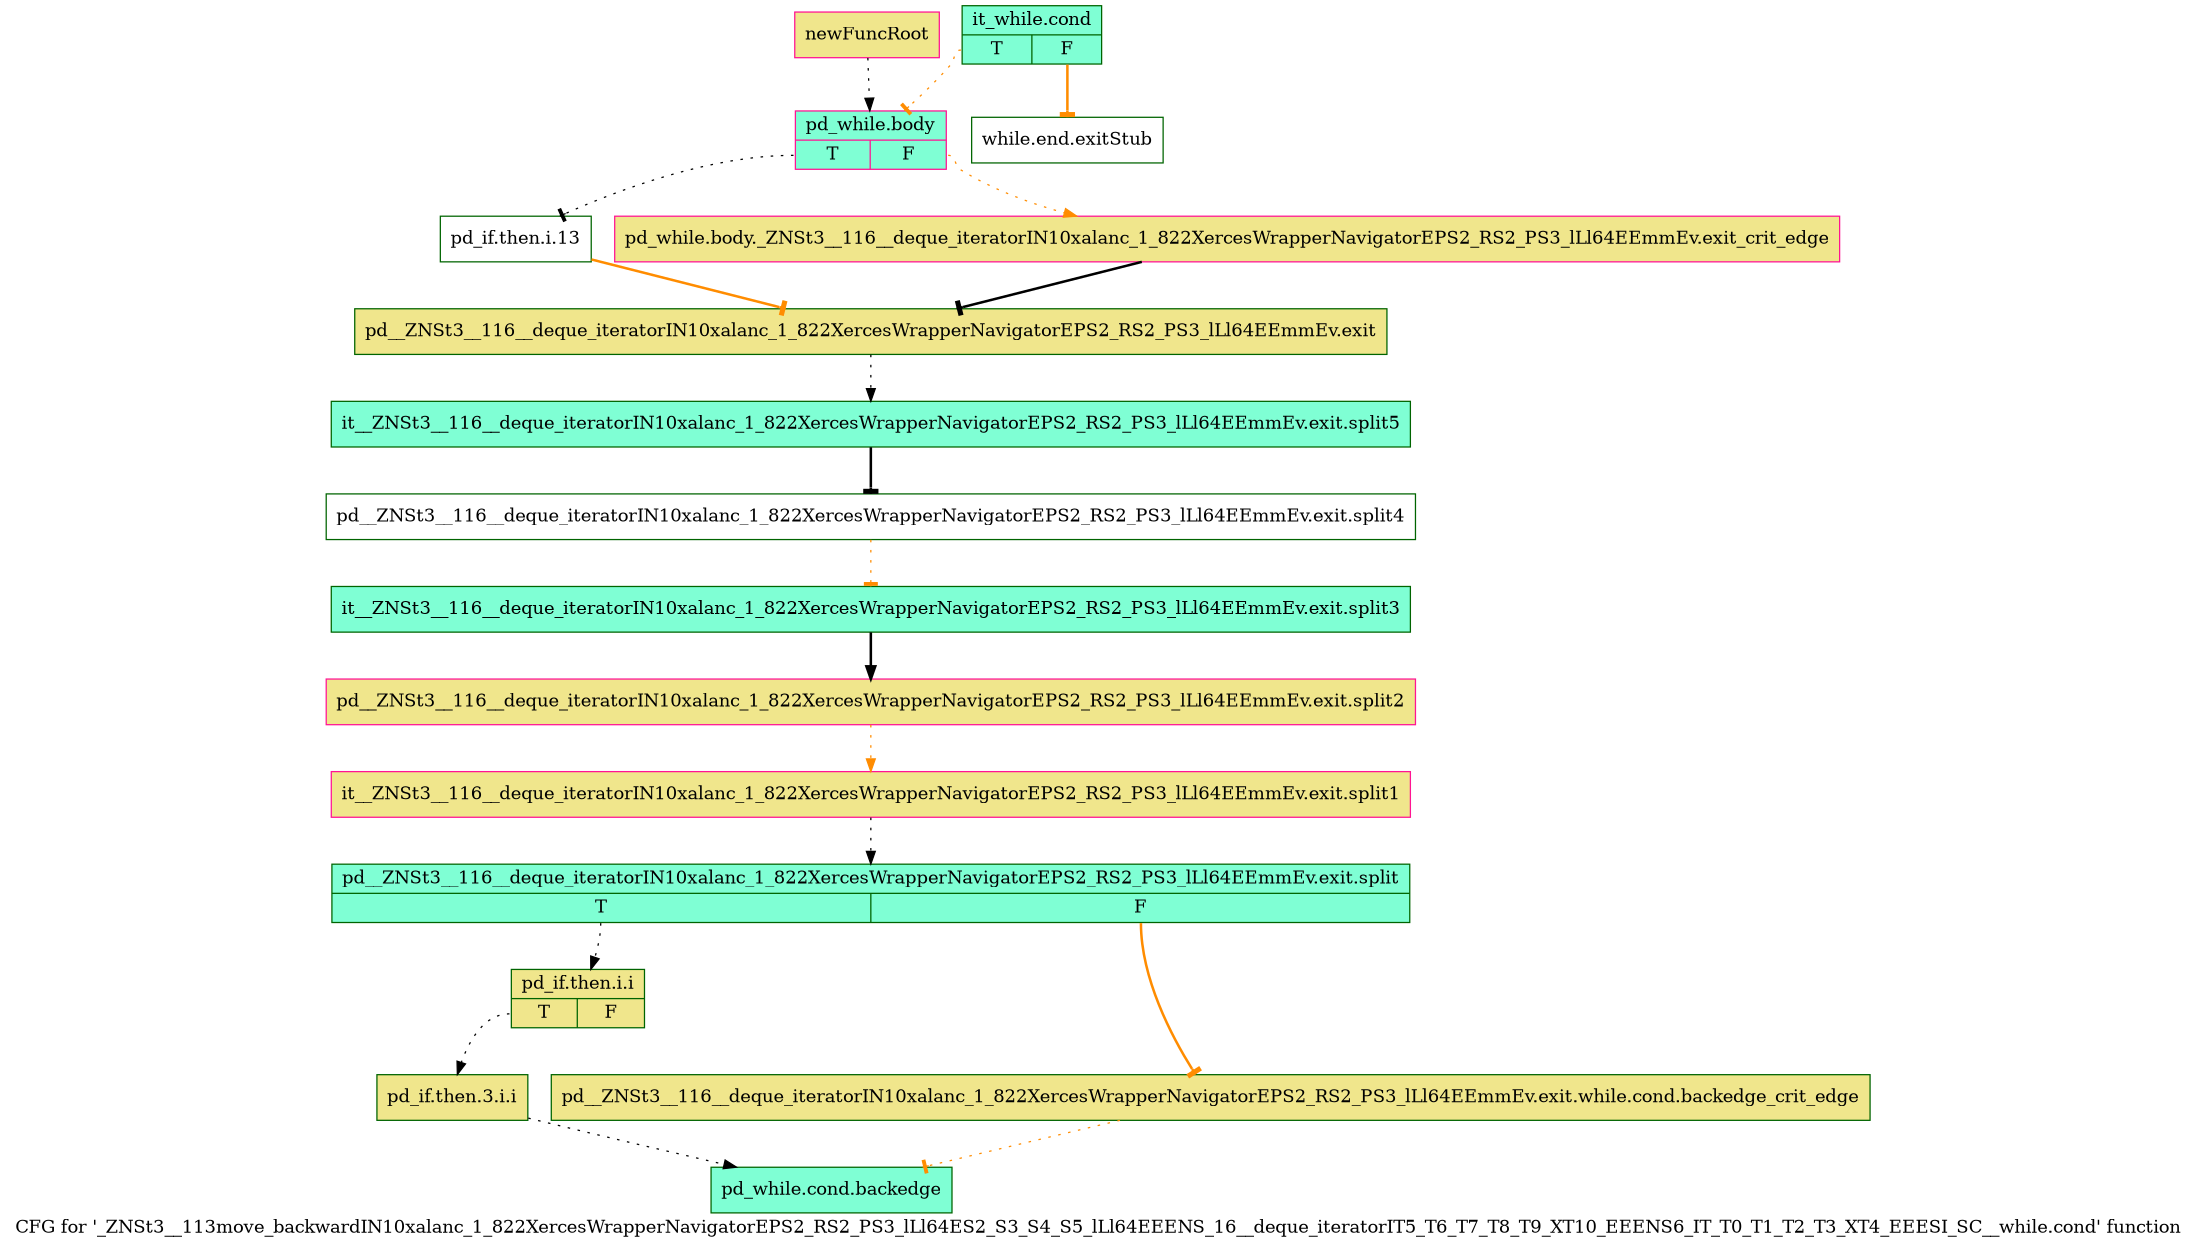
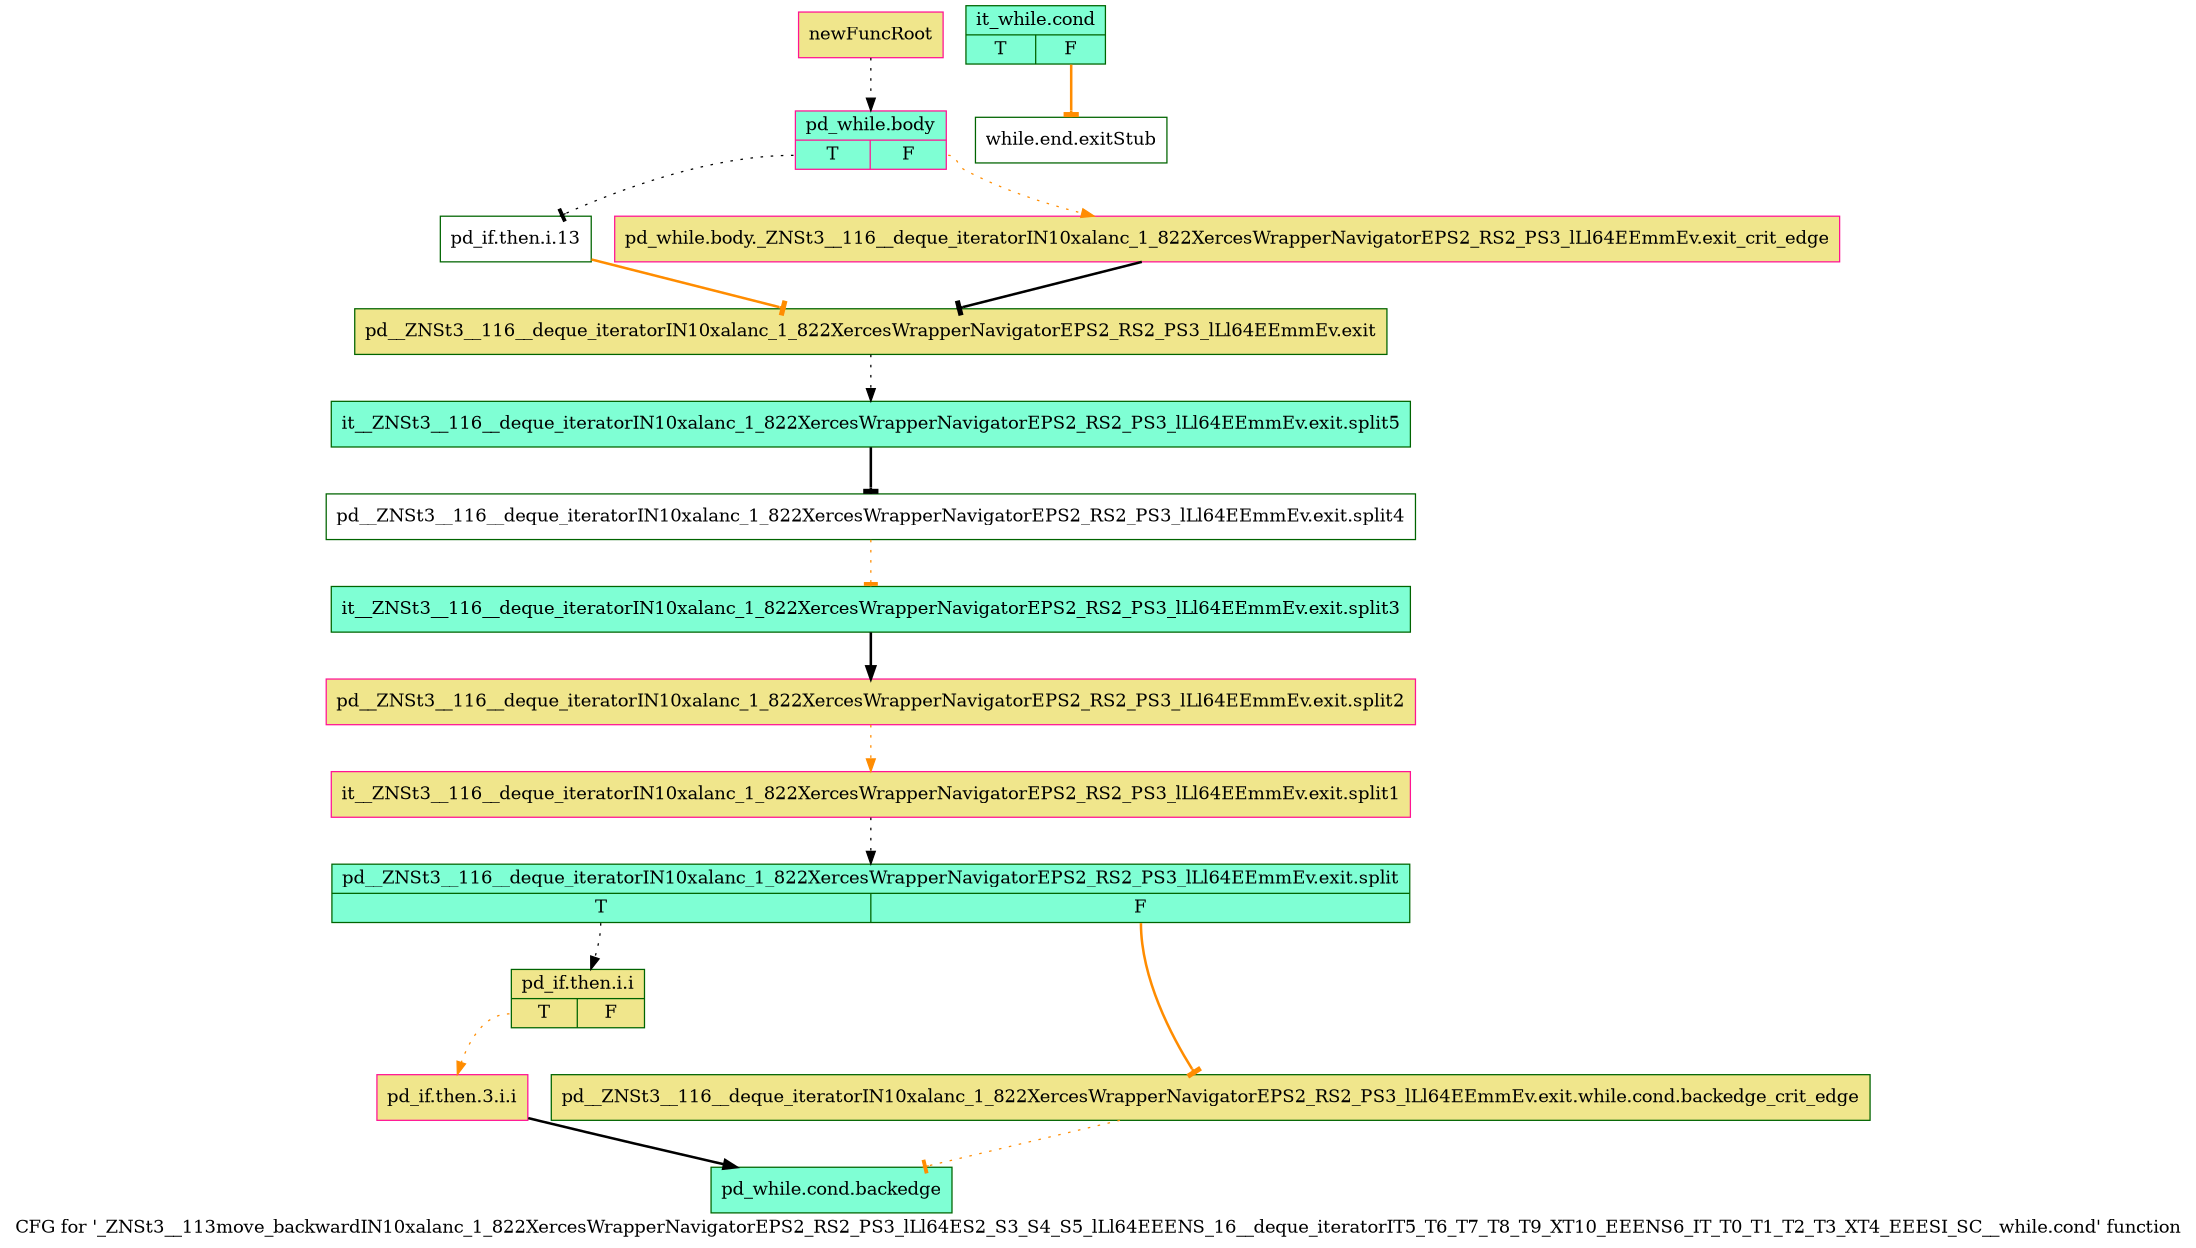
(937, 79) -> none
(478, 1031) -> (478, 1031)
(452, 1098) -> (452, 1098)
(626, 1142) -> (626, 1142)
